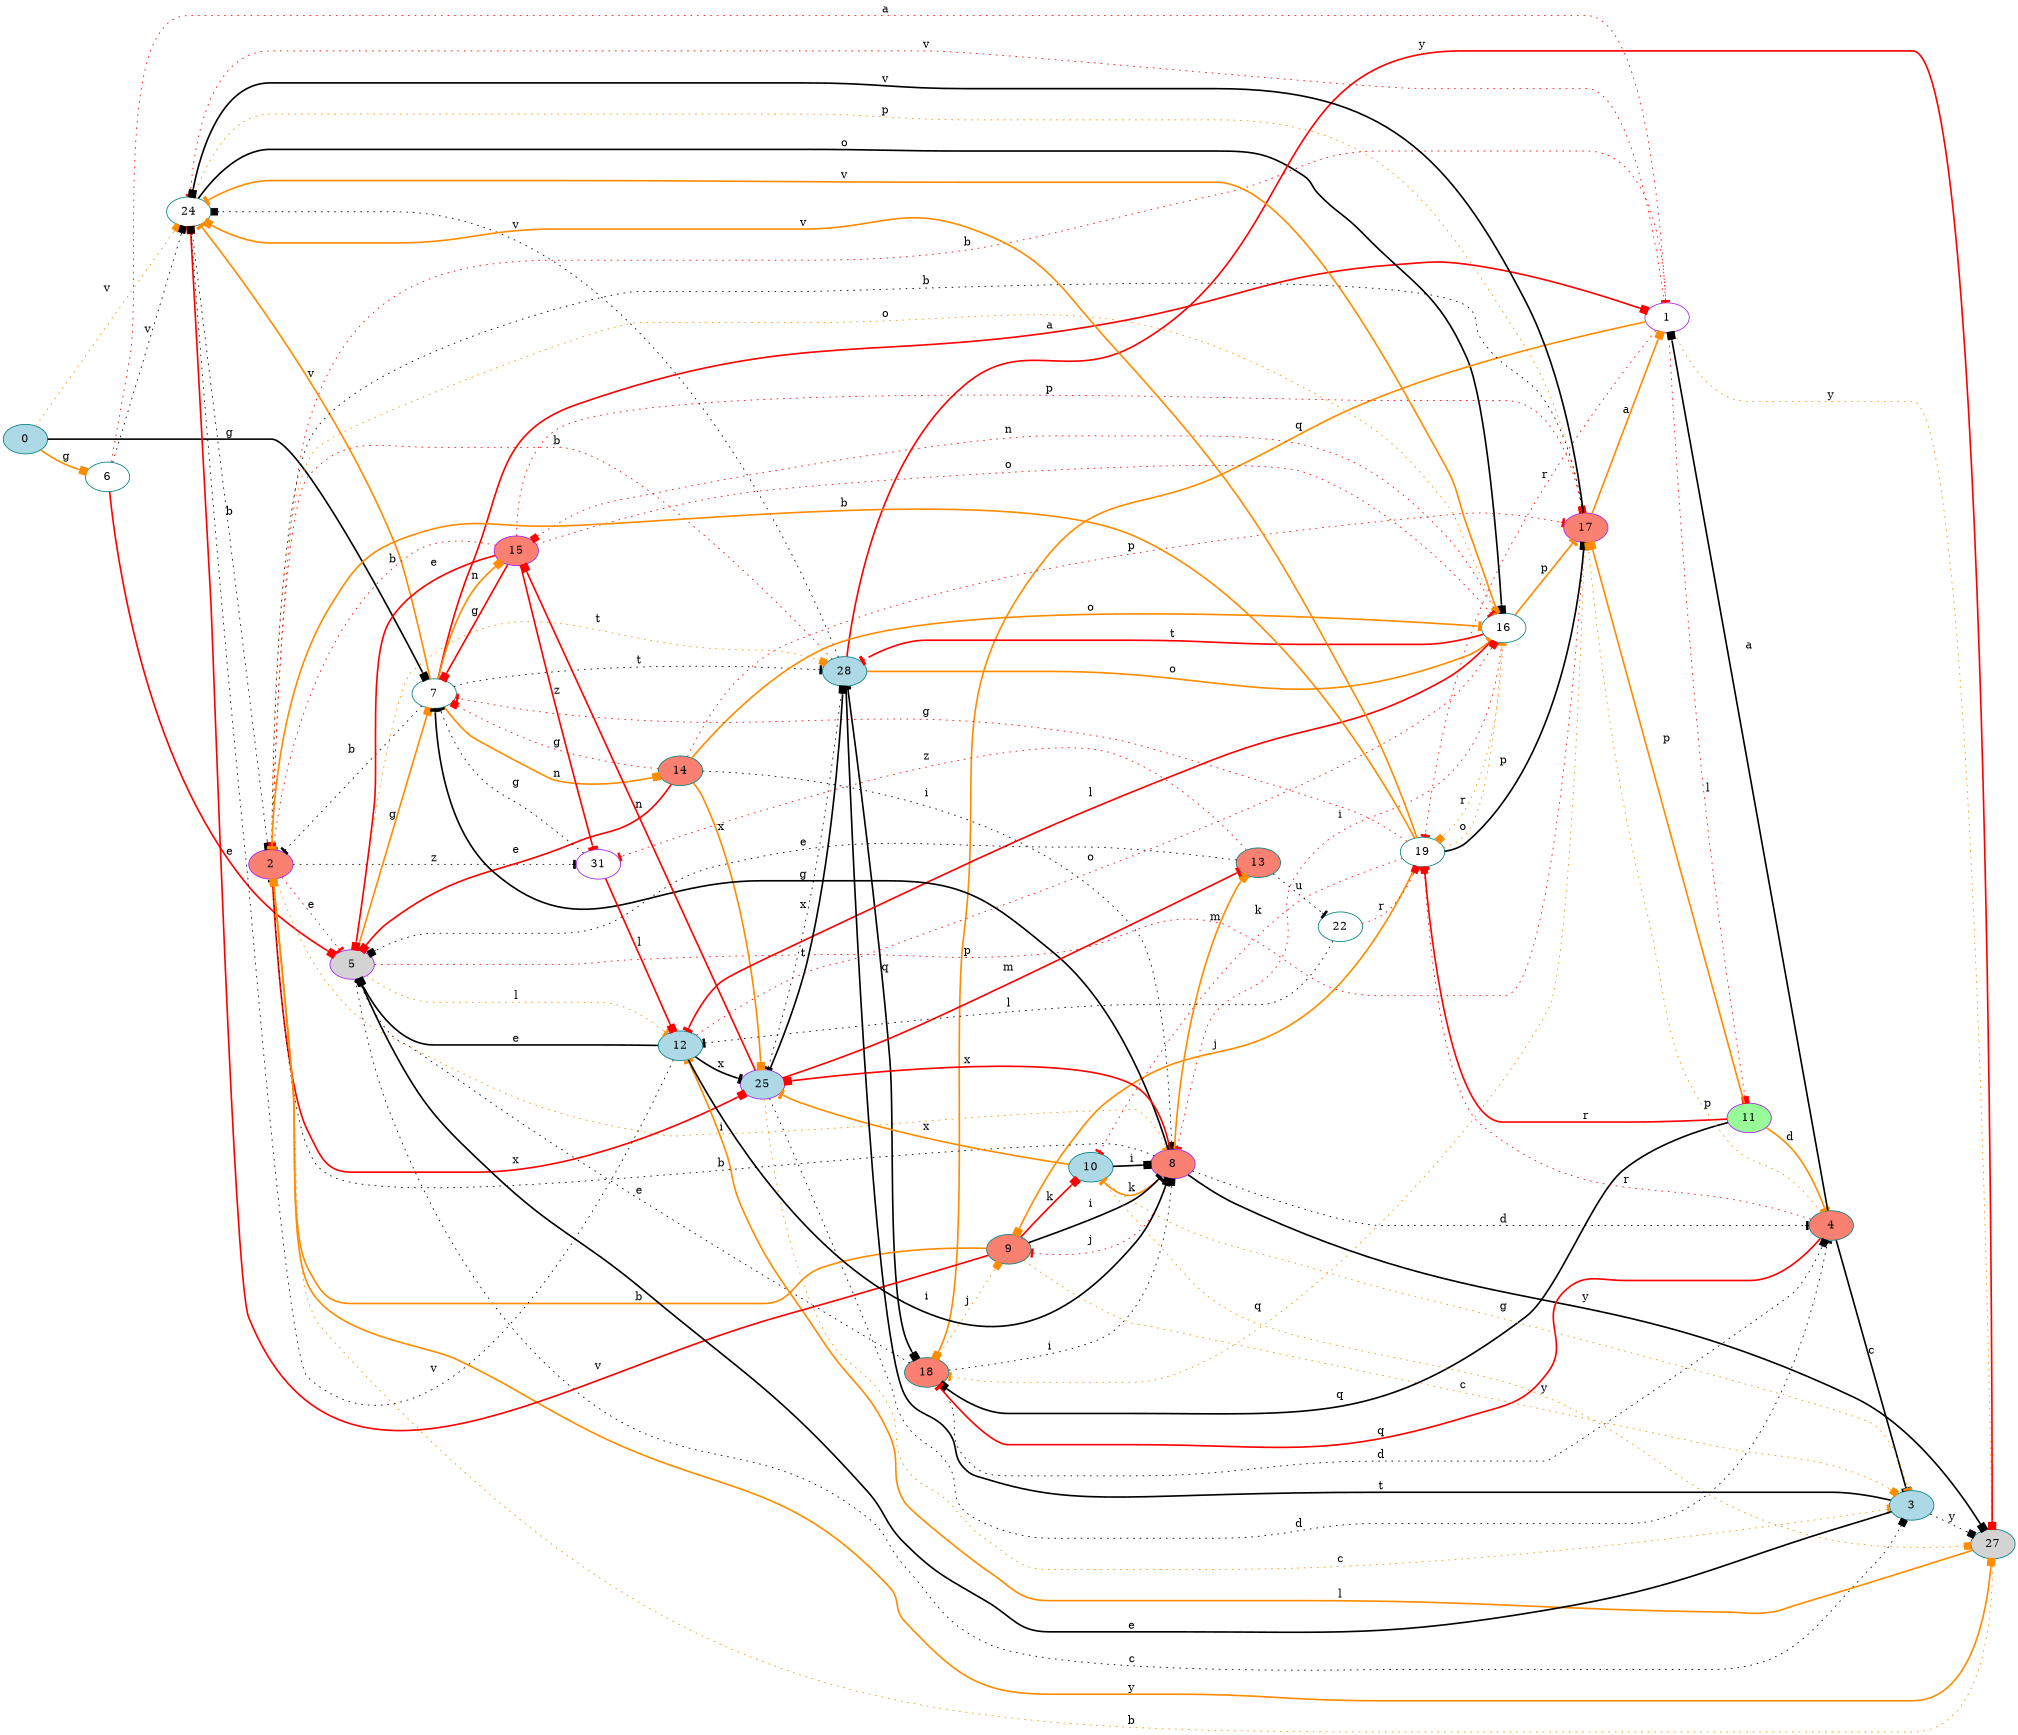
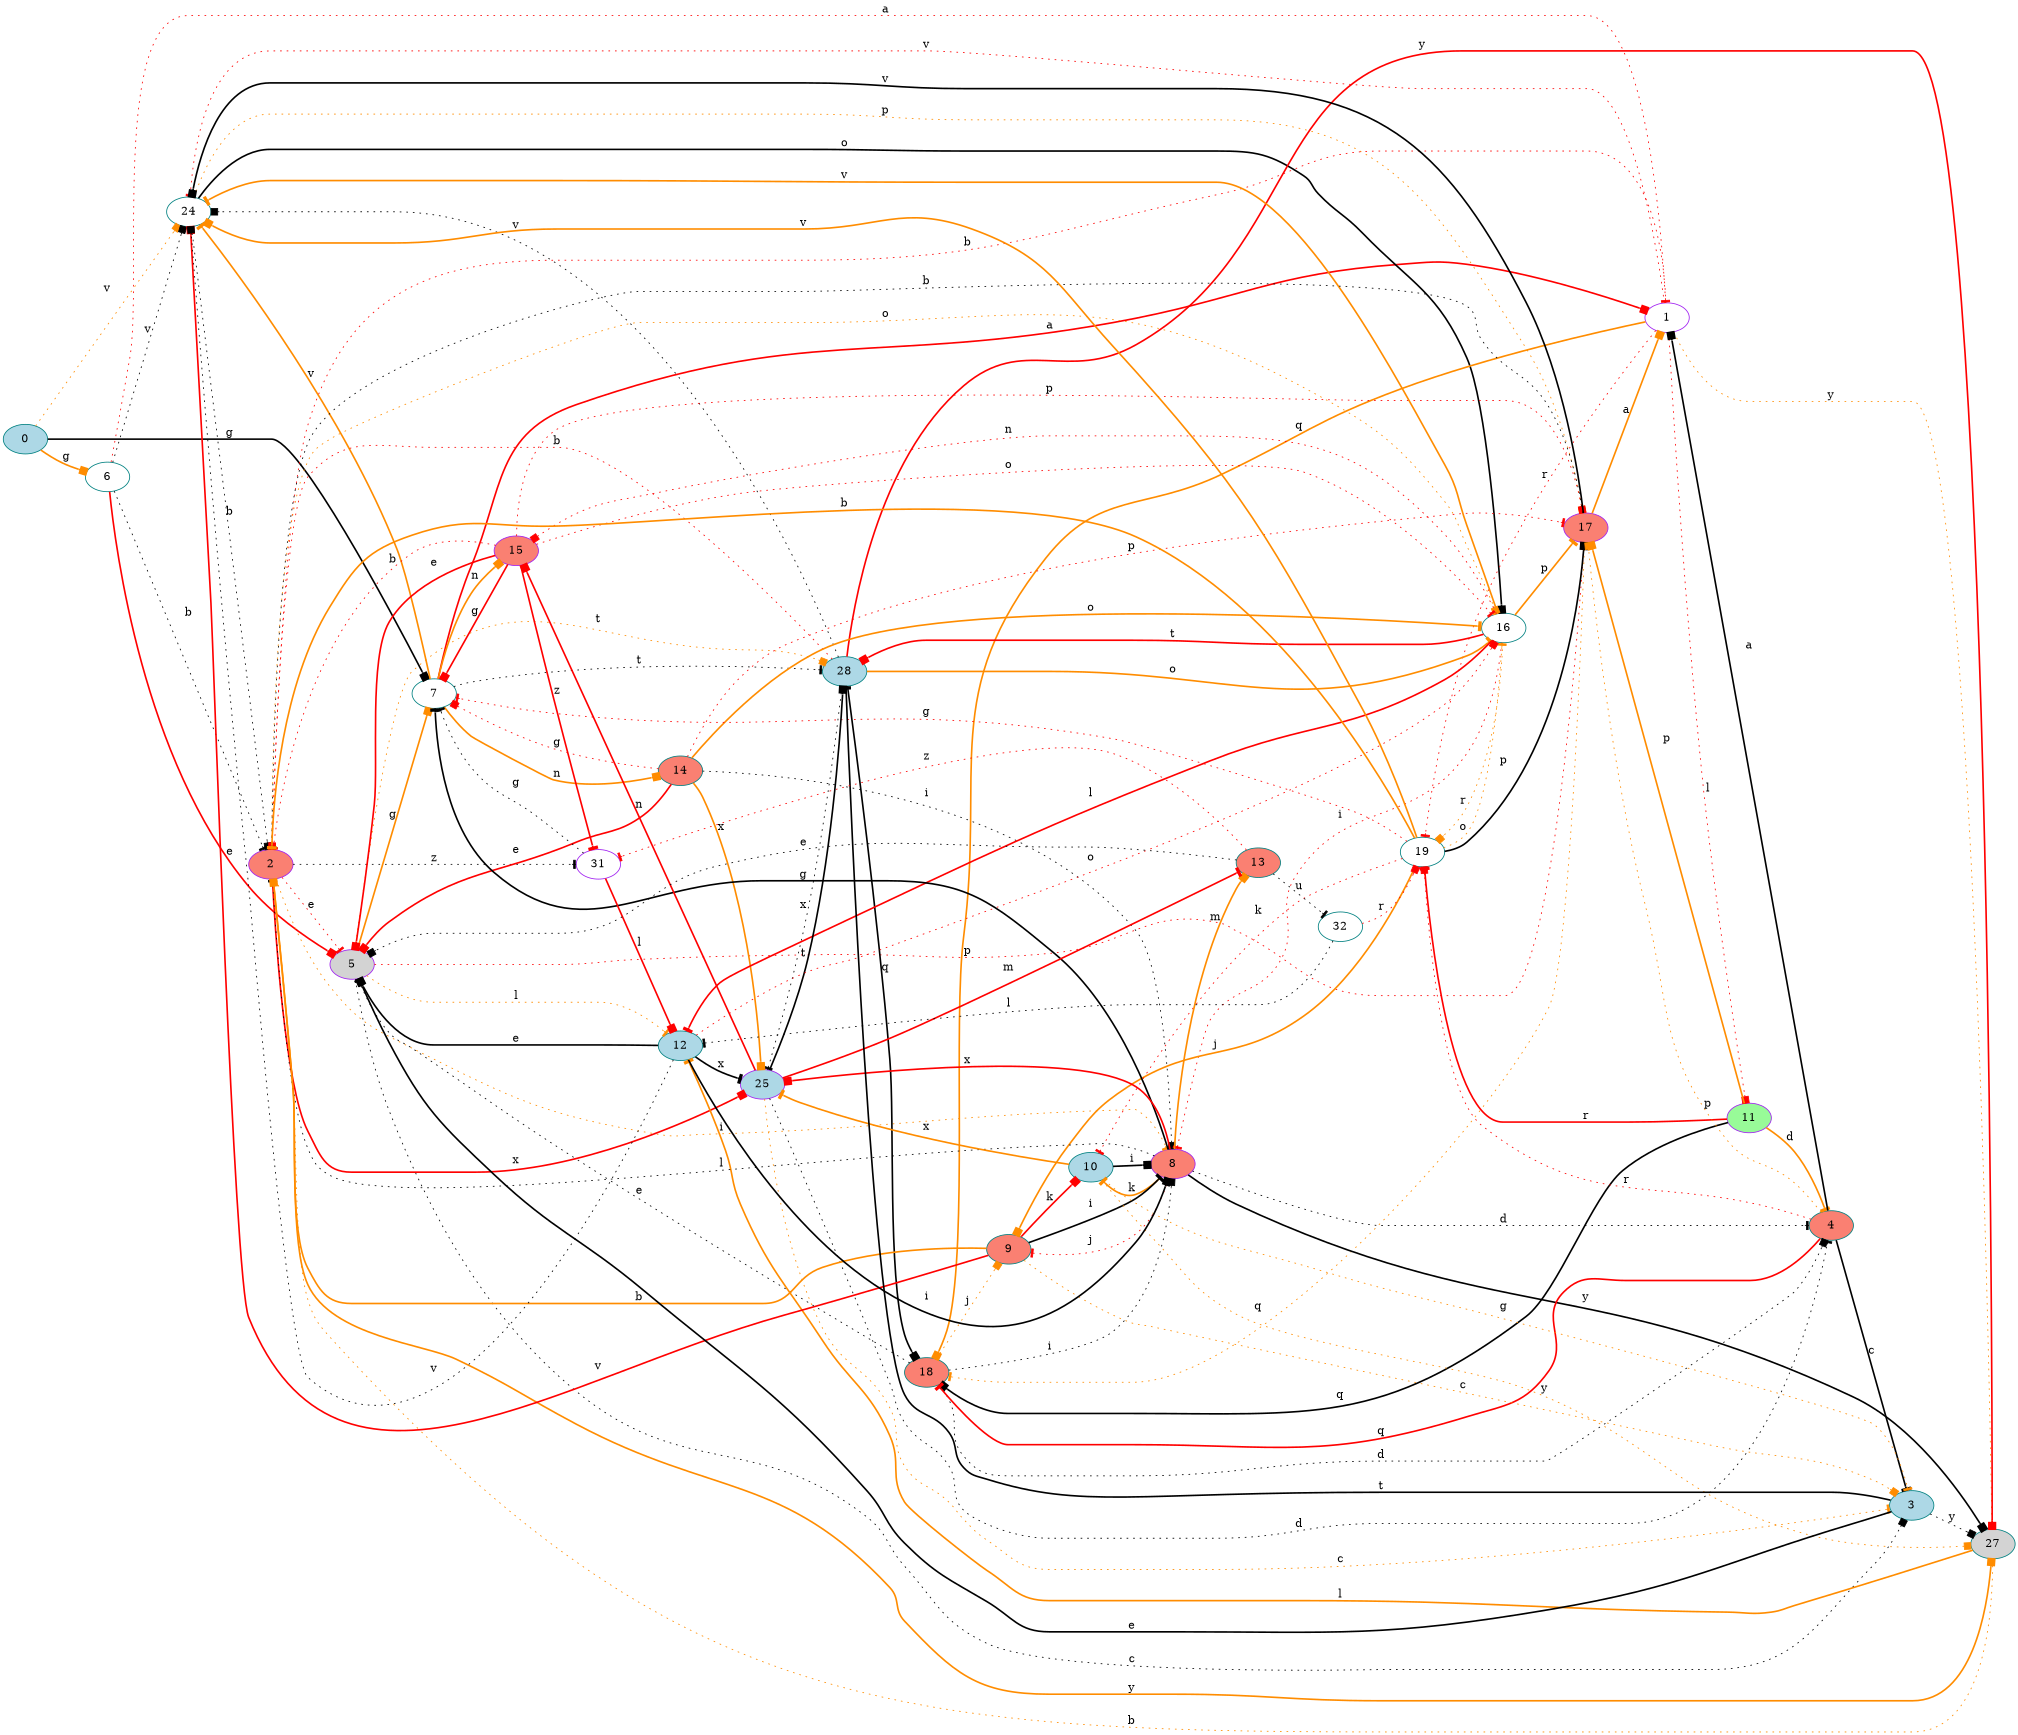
(1175, 641) -> (1175, 641)
(354, 777) -> (188, 668)
(1340, 927) -> (1340, 927)
(722, 1164) -> (722, 1164)
